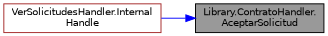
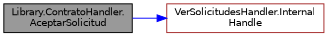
(173, 18) -> (145, 18)
